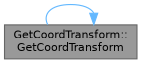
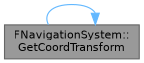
(71, 42) -> (72, 42)
